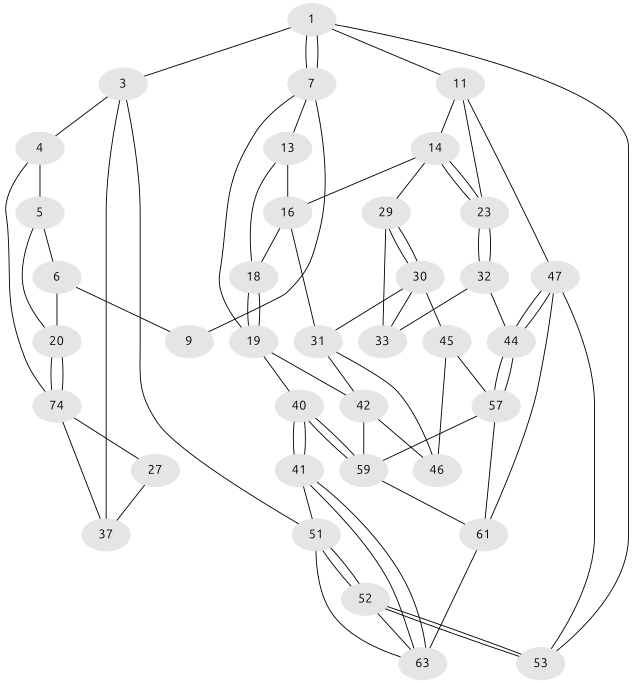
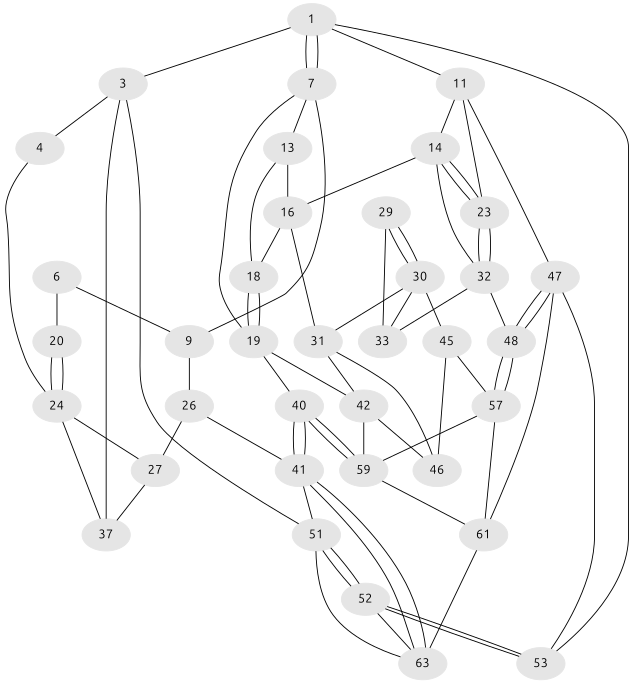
(411, 181) -> (448, 216)
(40, 213) -> none
(511, 342) -> (511, 342)
(57, 406) -> (57, 406)
none -> (189, 406)
